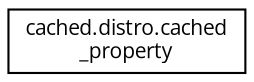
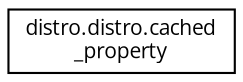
(127, 41) -> (122, 41)
